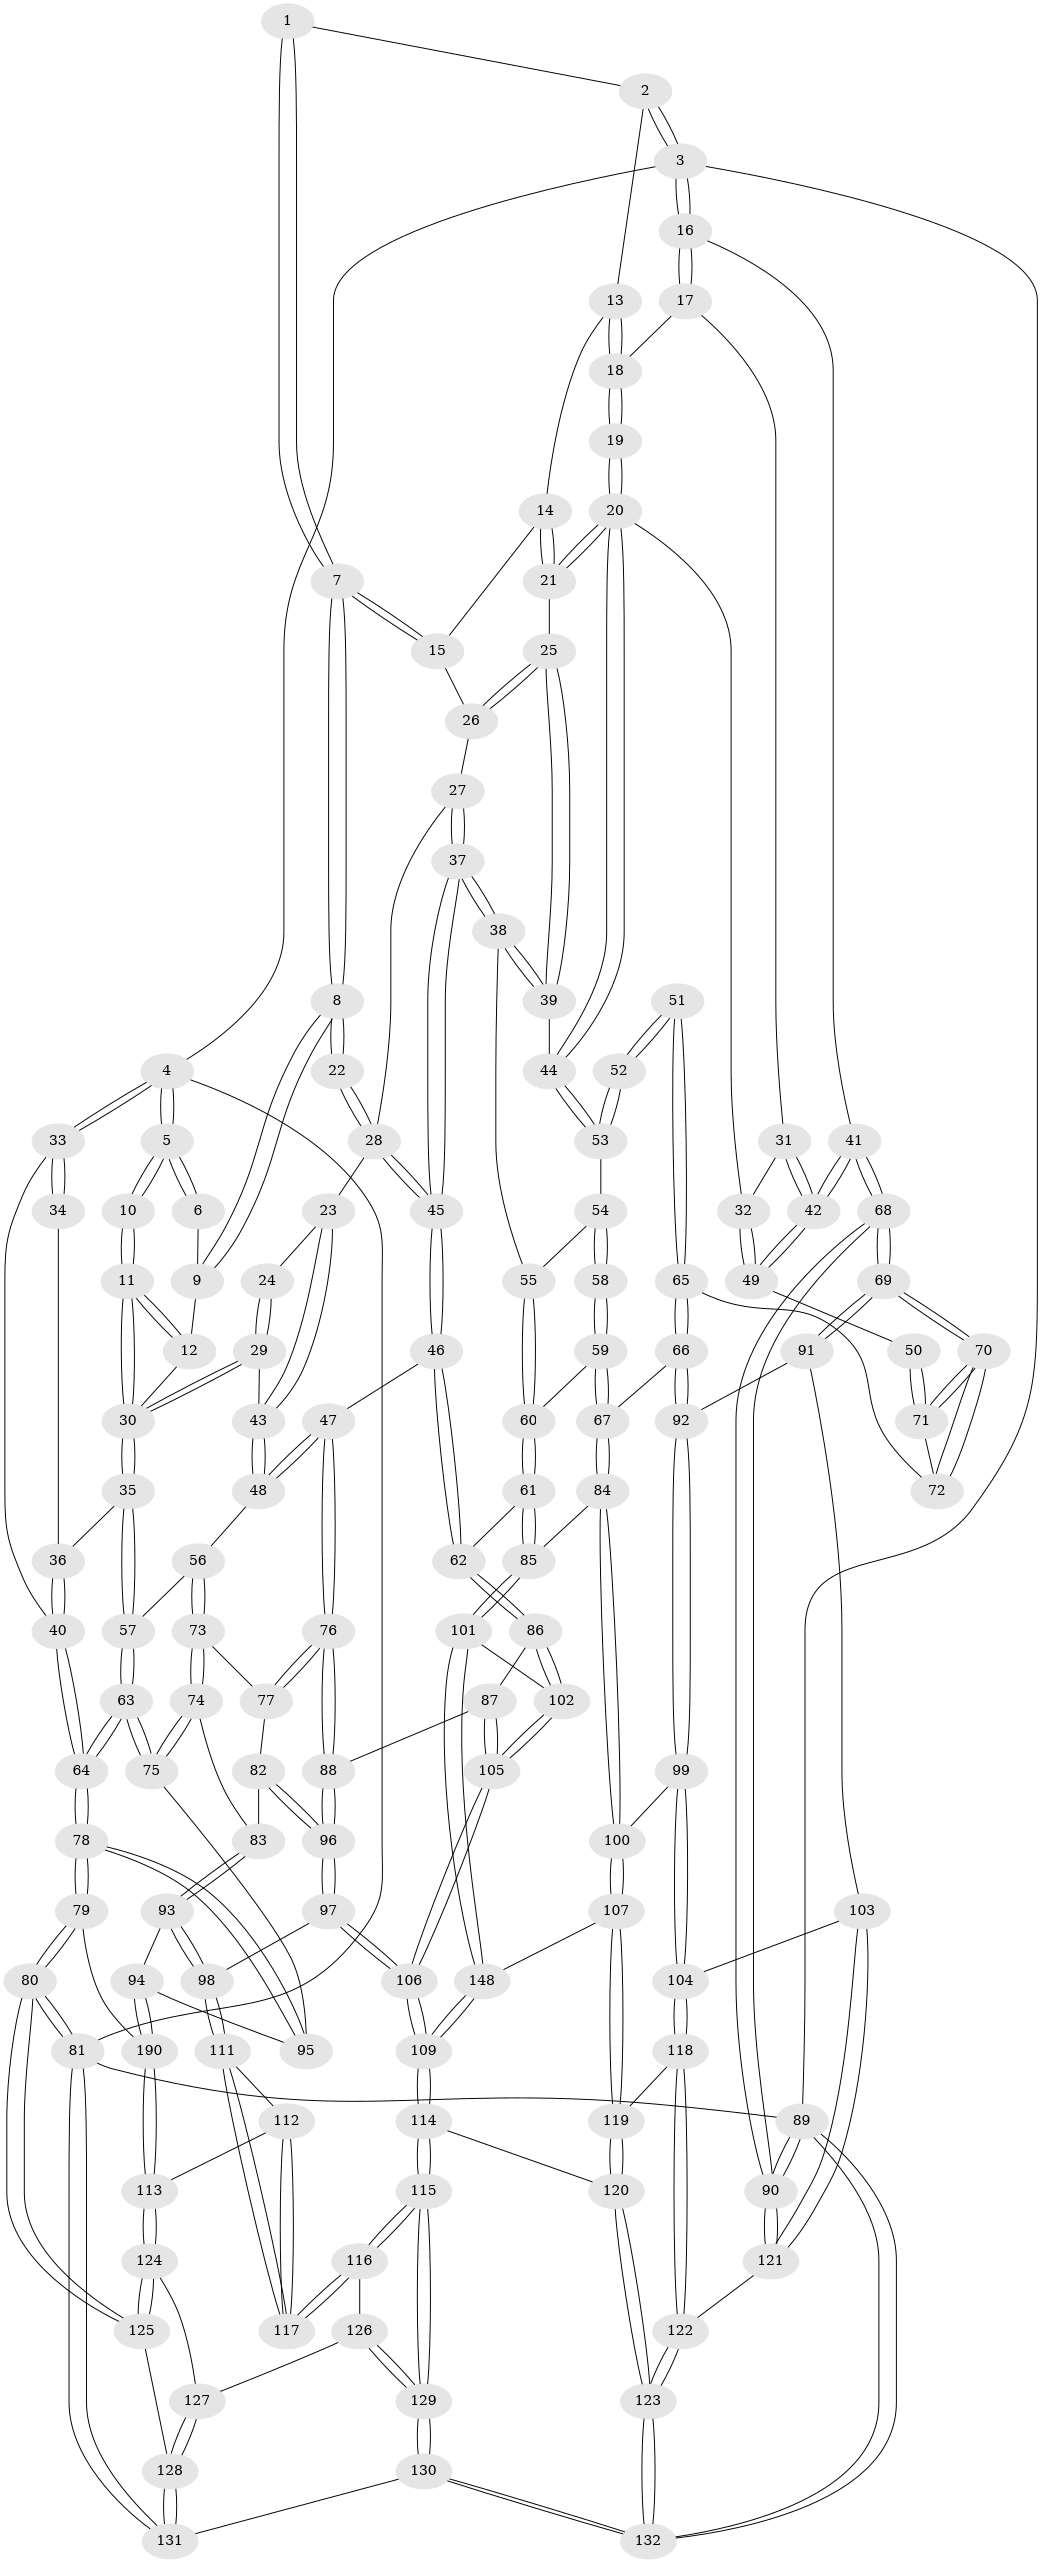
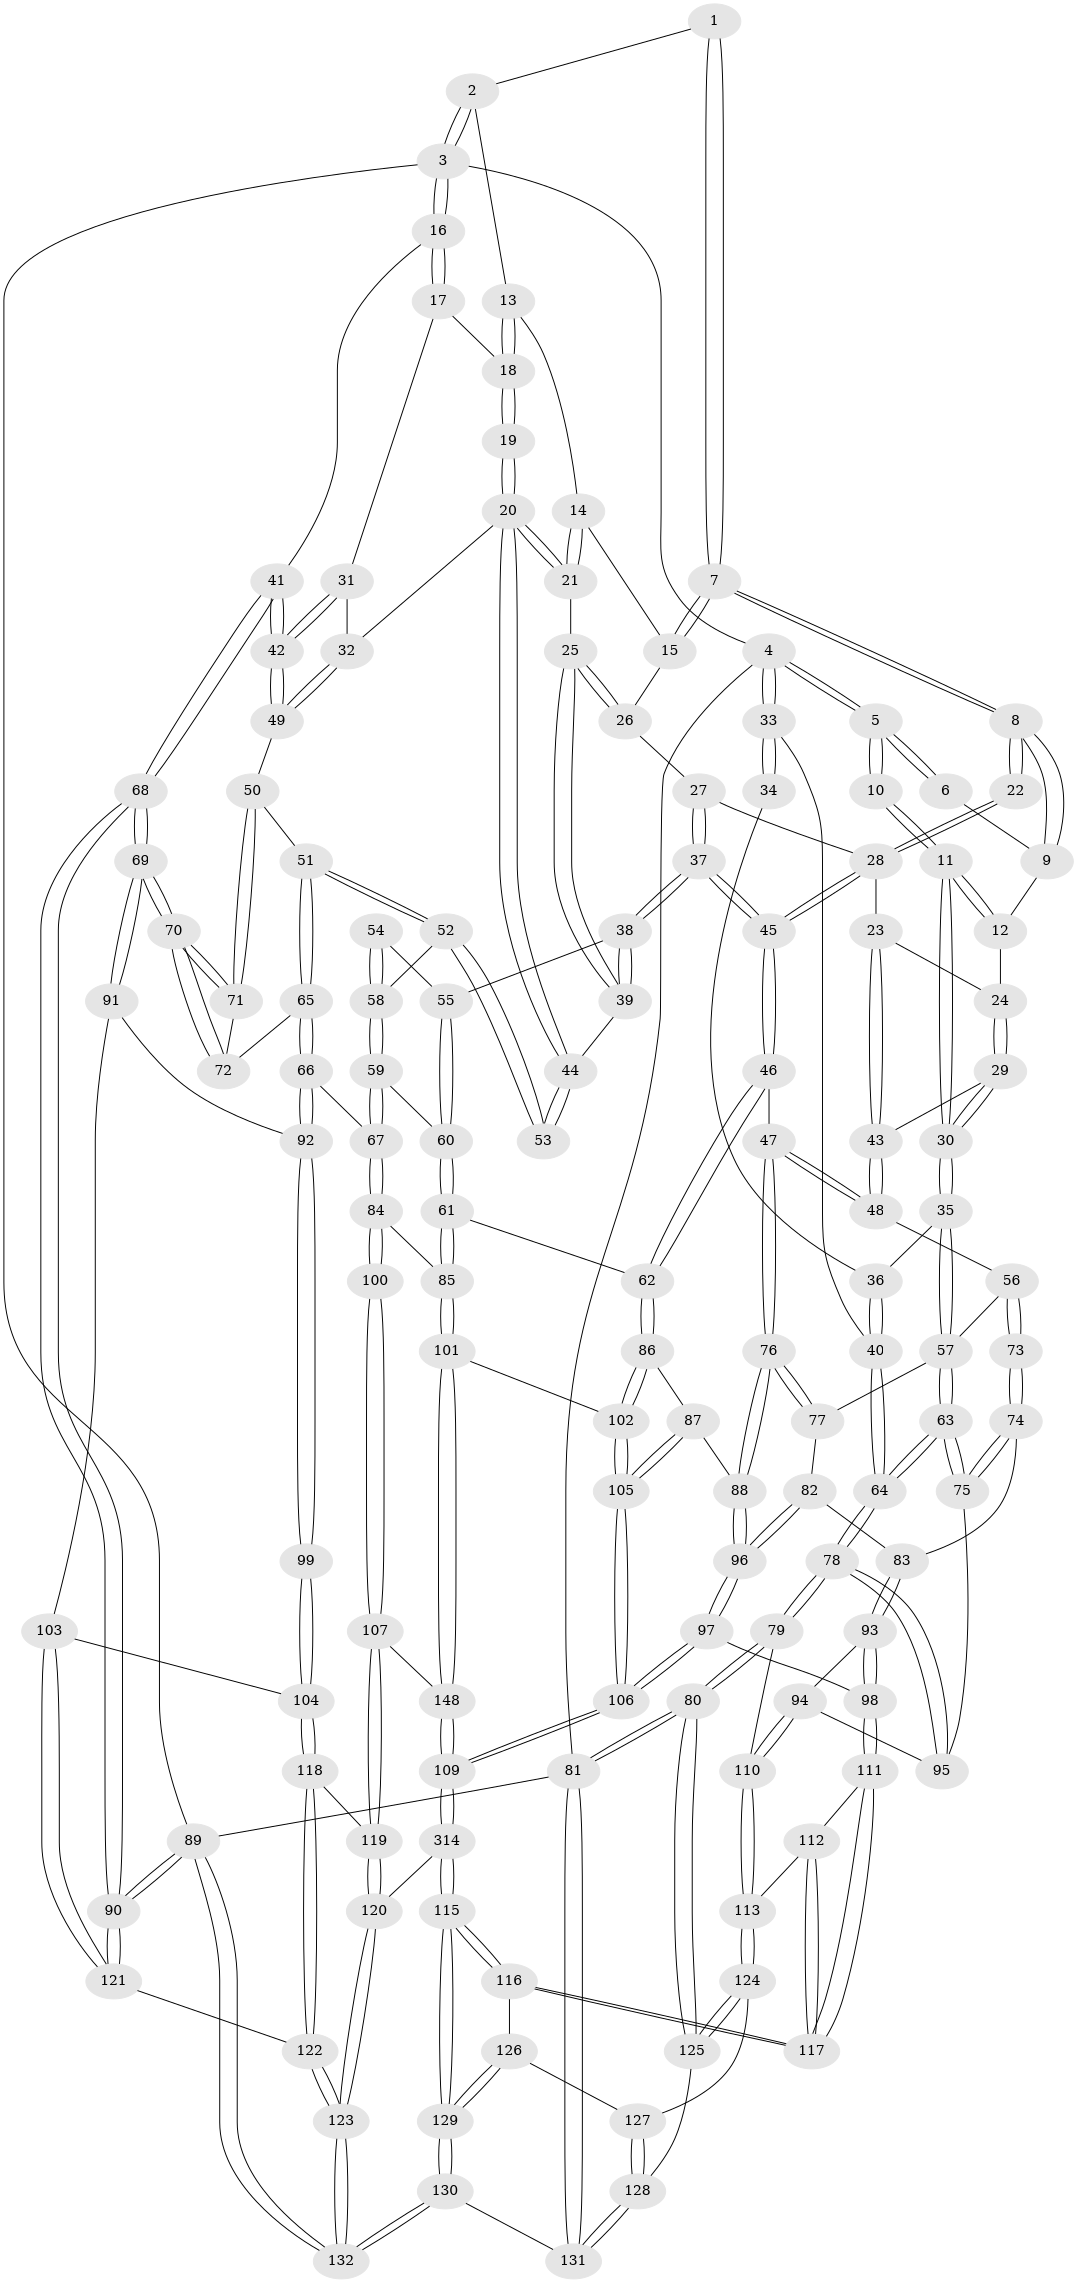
none -> (280, 826)
none -> (415, 962)
(601, 1176) -> none
(159, 1386) -> (1000, 966)
(232, 1666) -> (888, 1383)
(649, 1806) -> none
(150, 2051) -> (748, 1771)
(424, 2121) -> (447, 1841)
